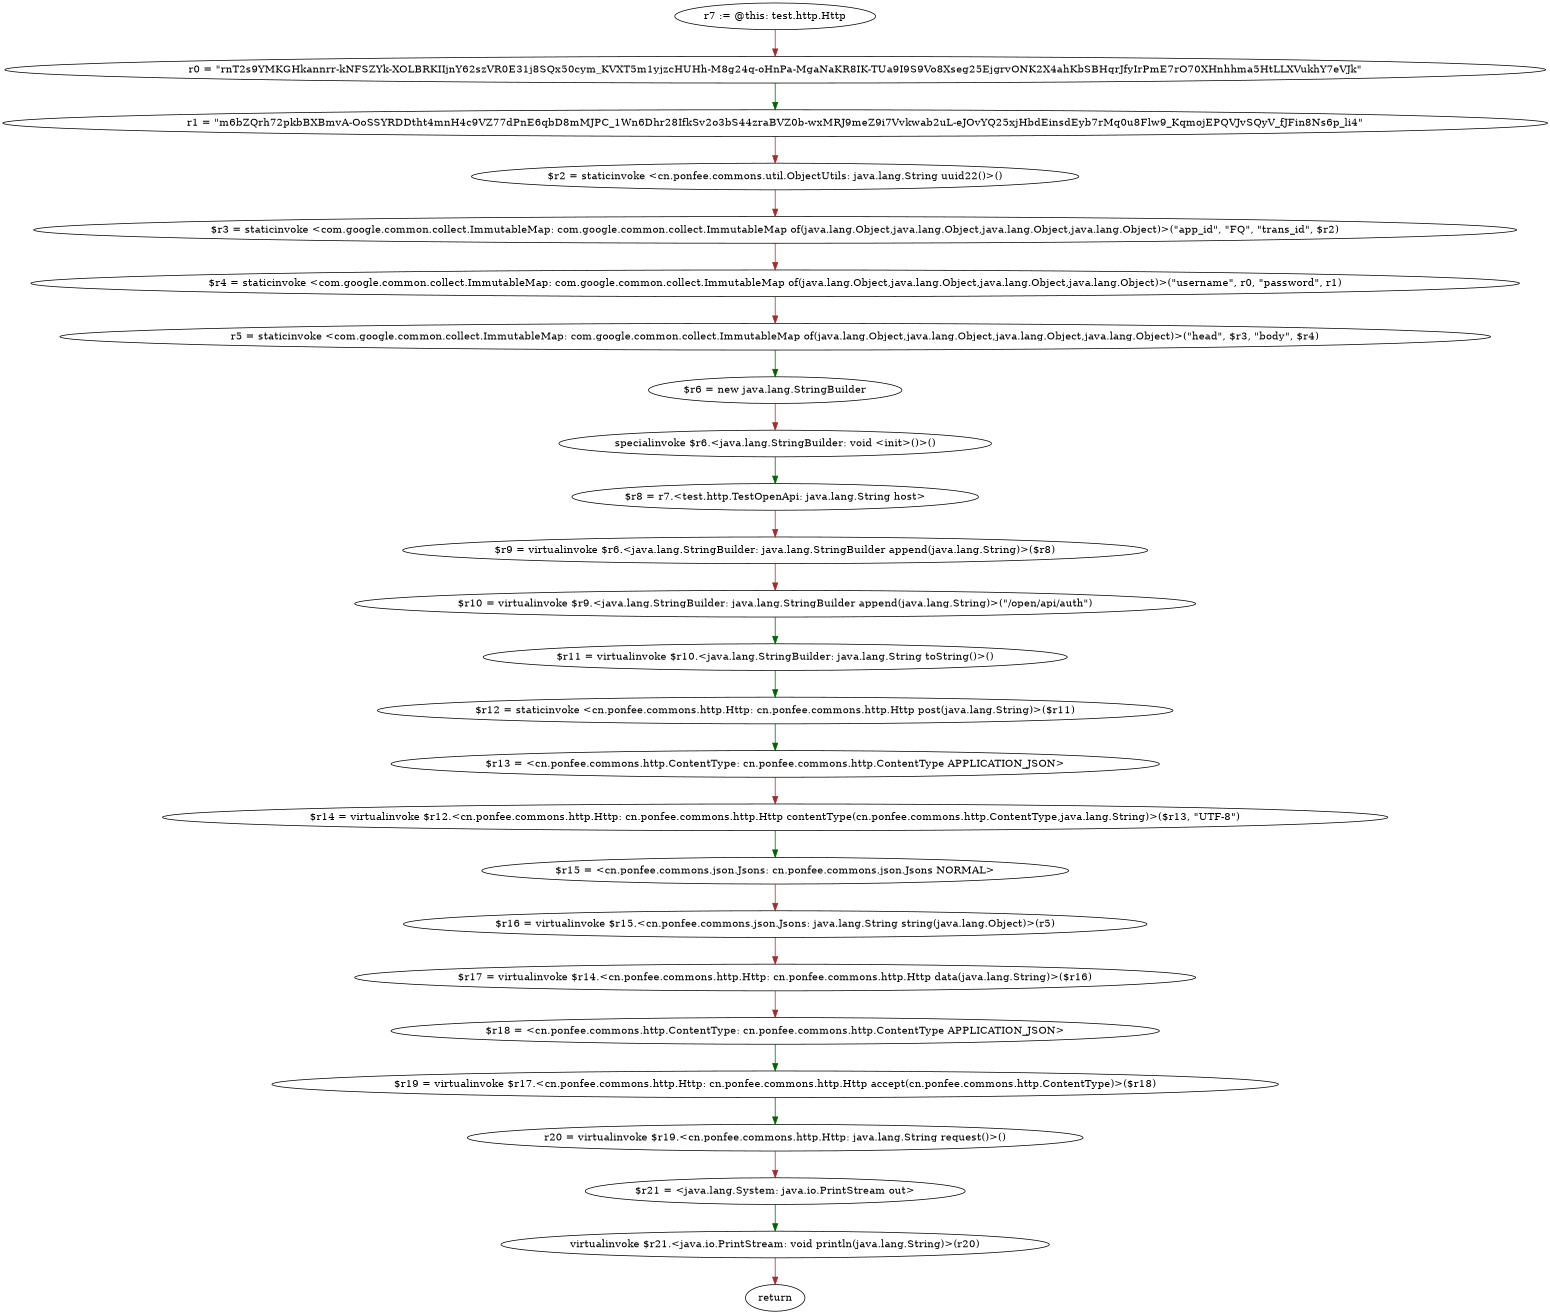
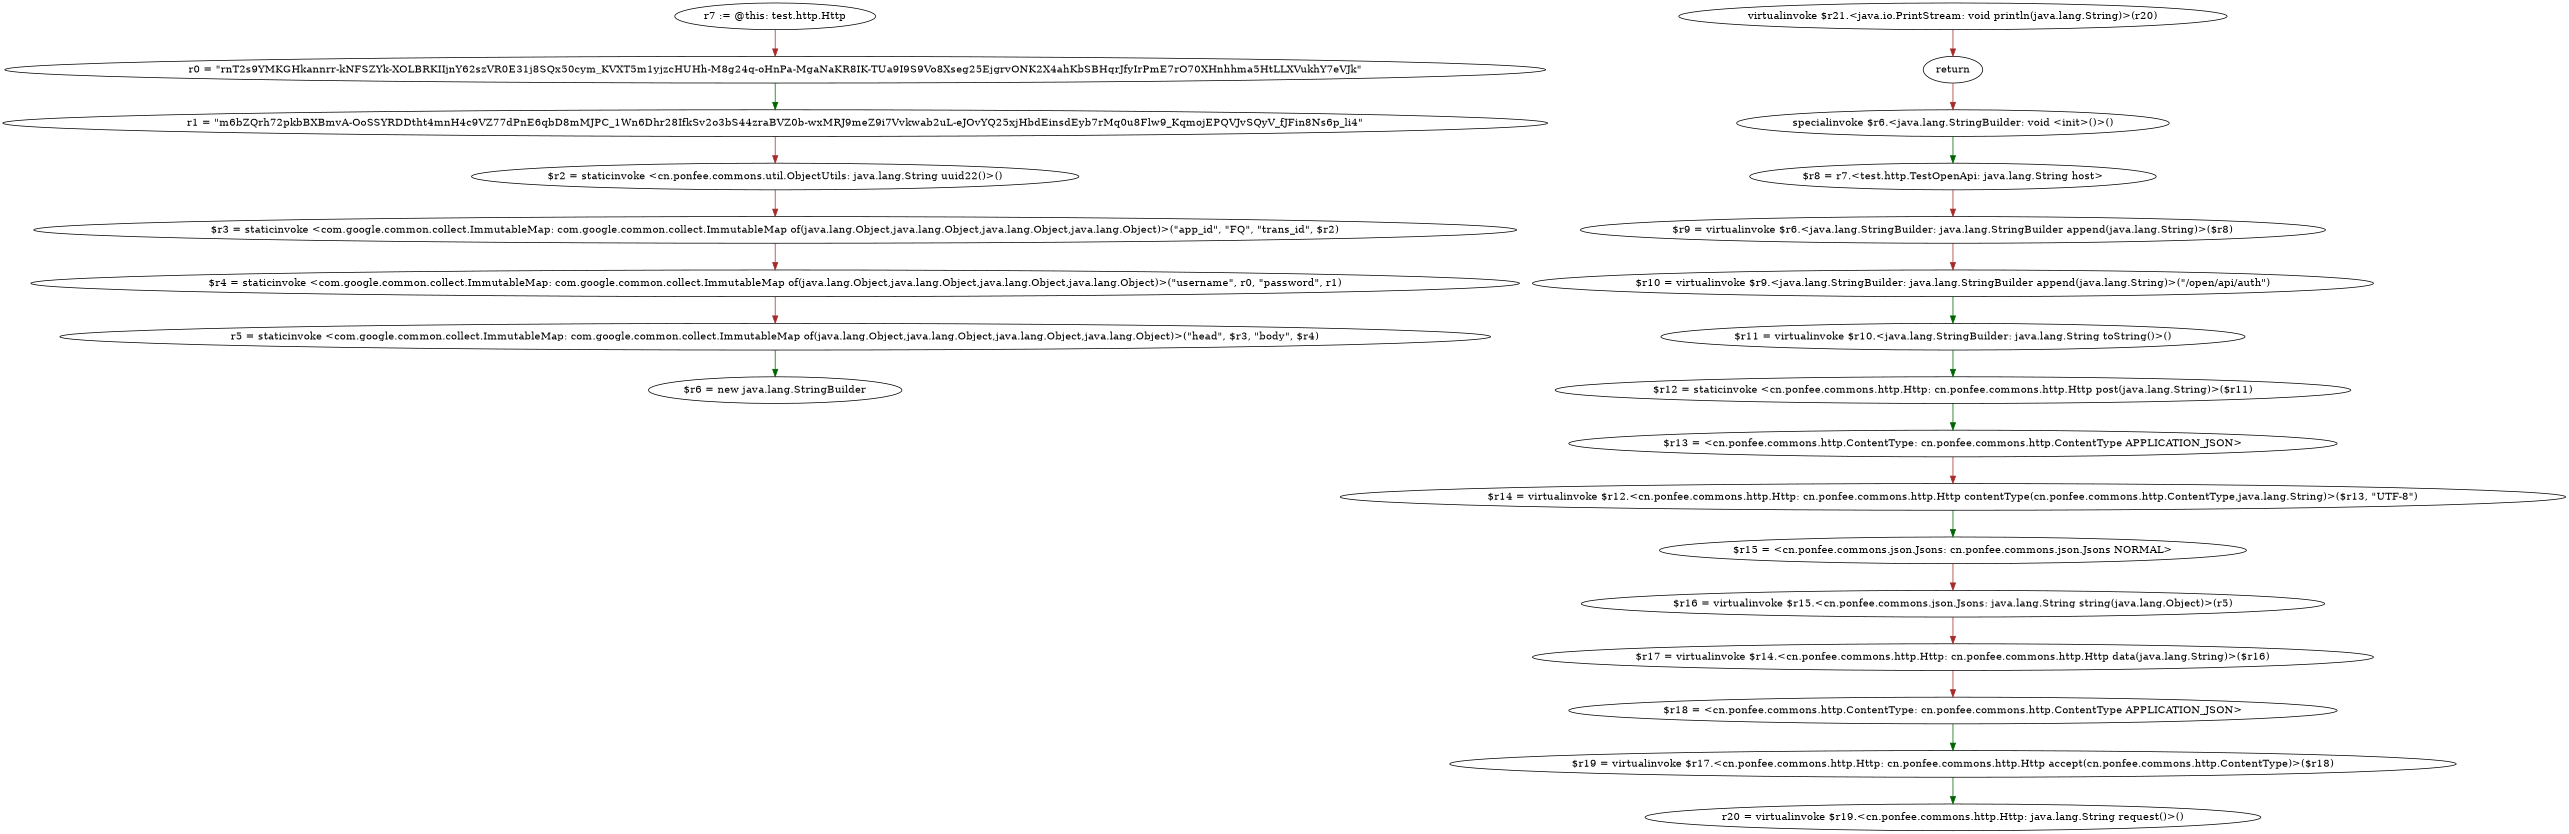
(775, 413) -> (1953, 93)
(775, 1191) -> none
